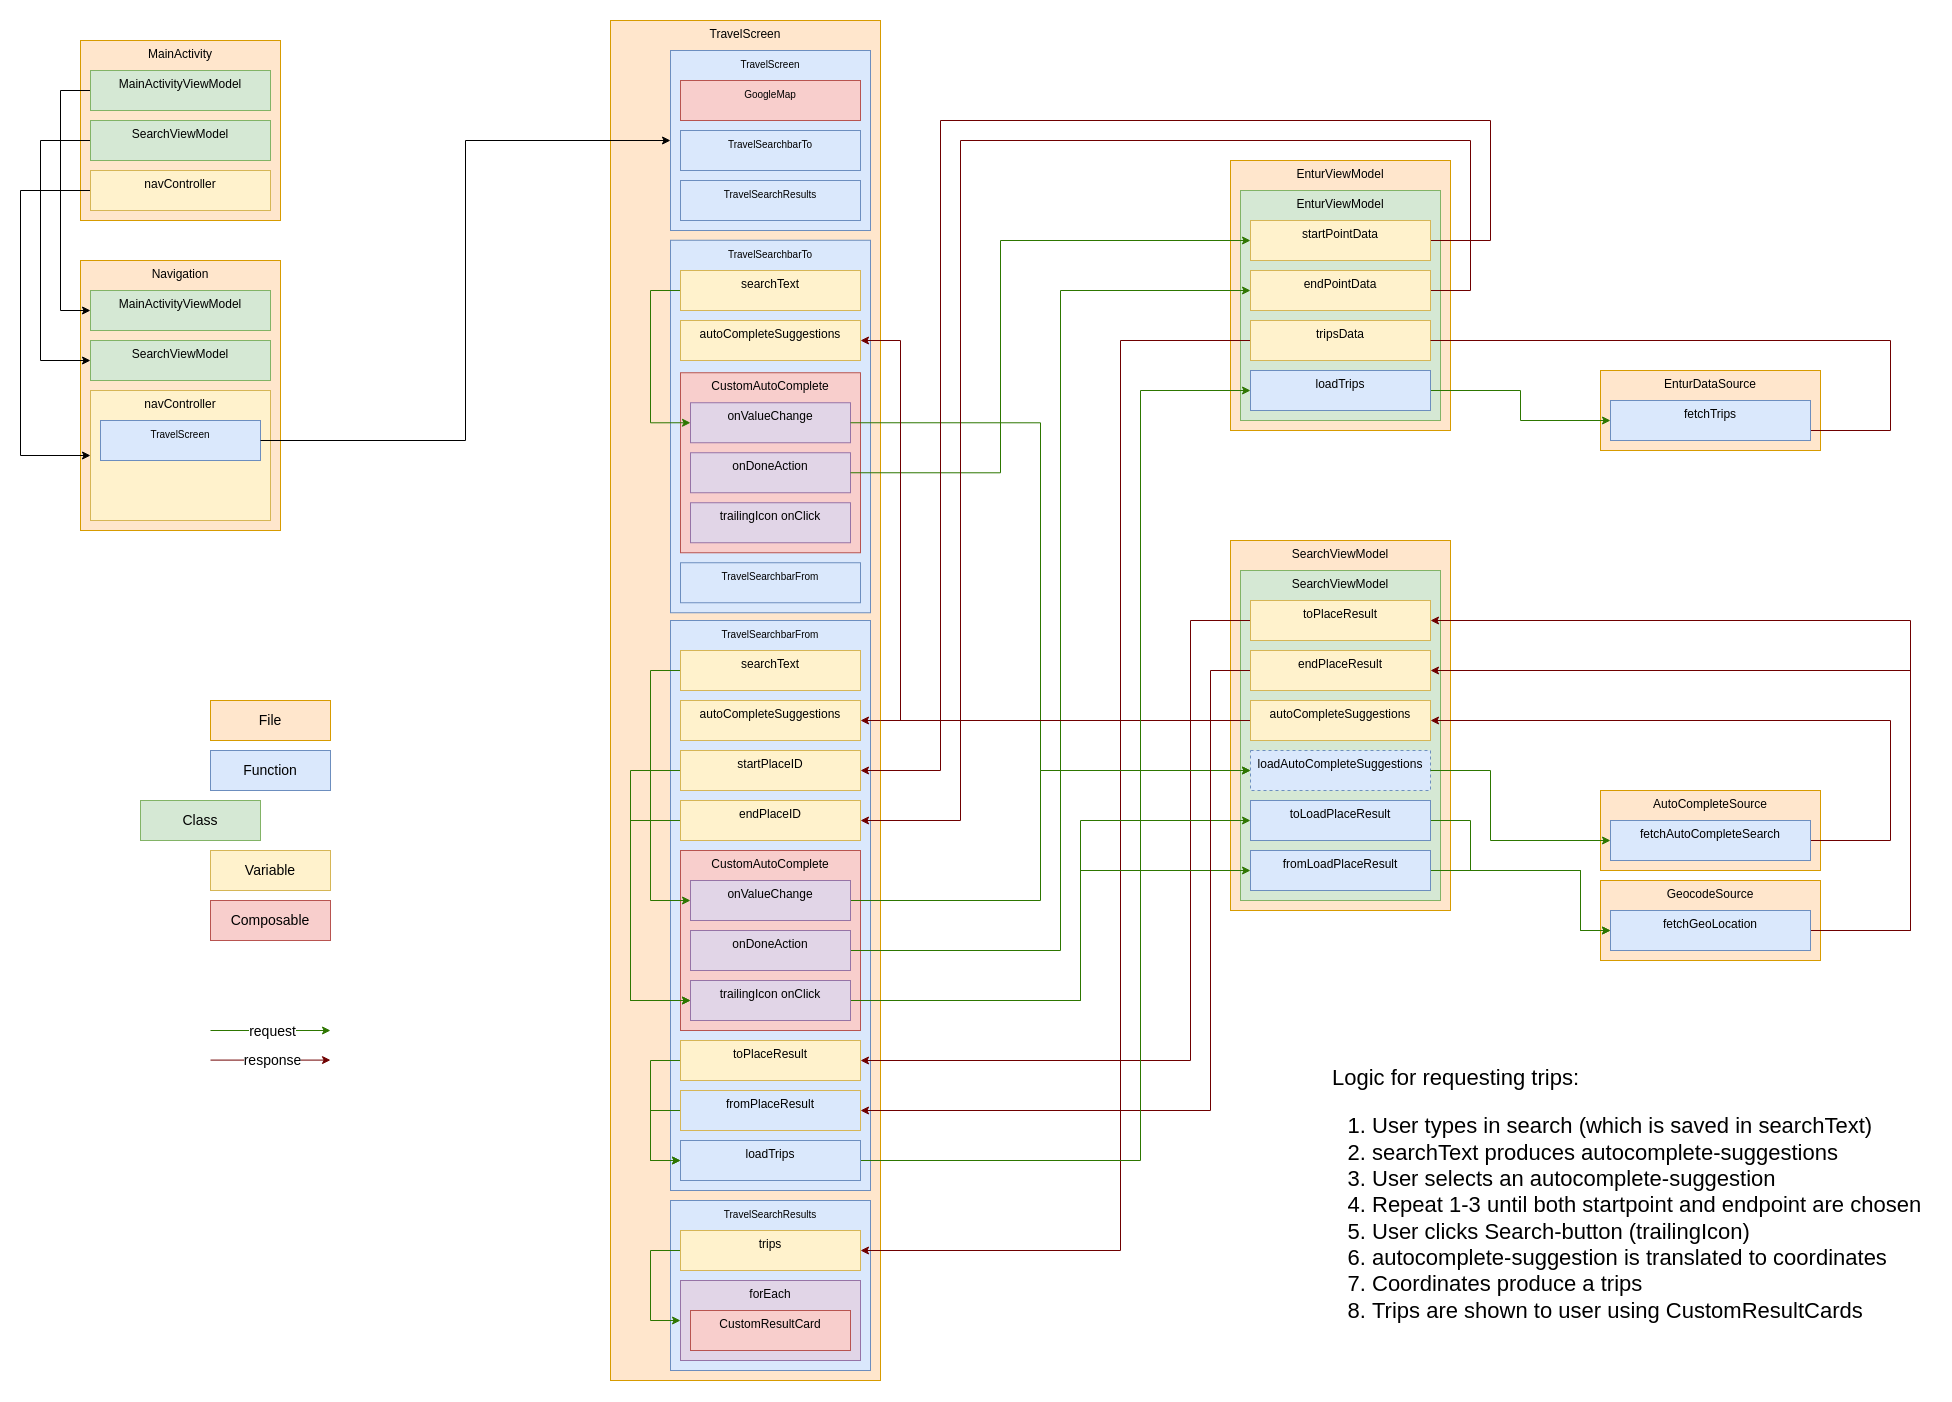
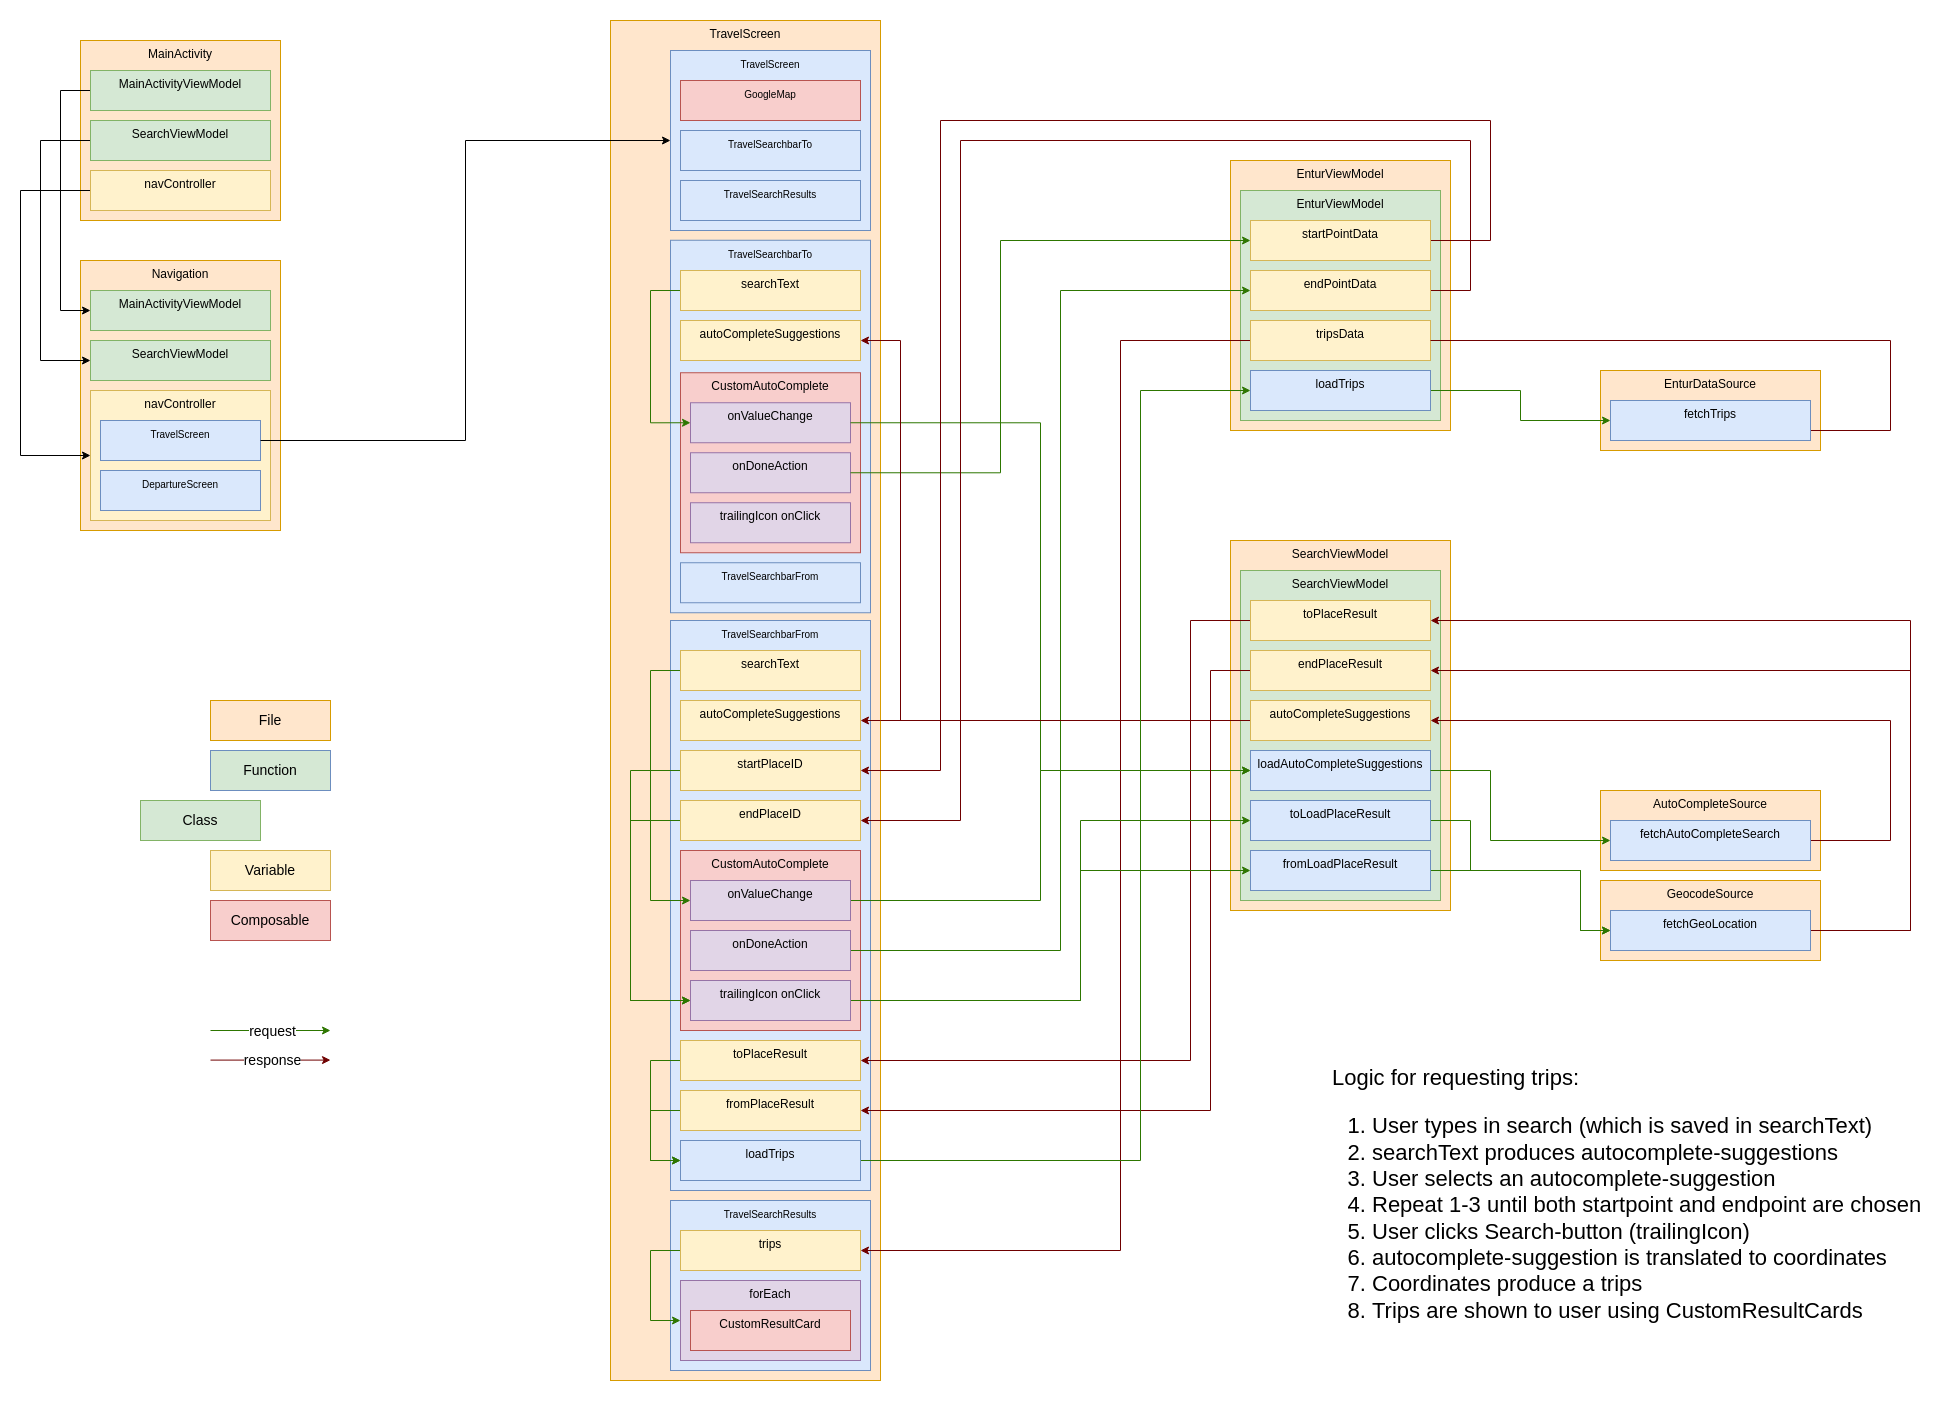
none -> (181, 491)
(271, 771) -> (271, 771)
(1341, 771) -> (1341, 771)
(771, 1111) -> (771, 1111)
